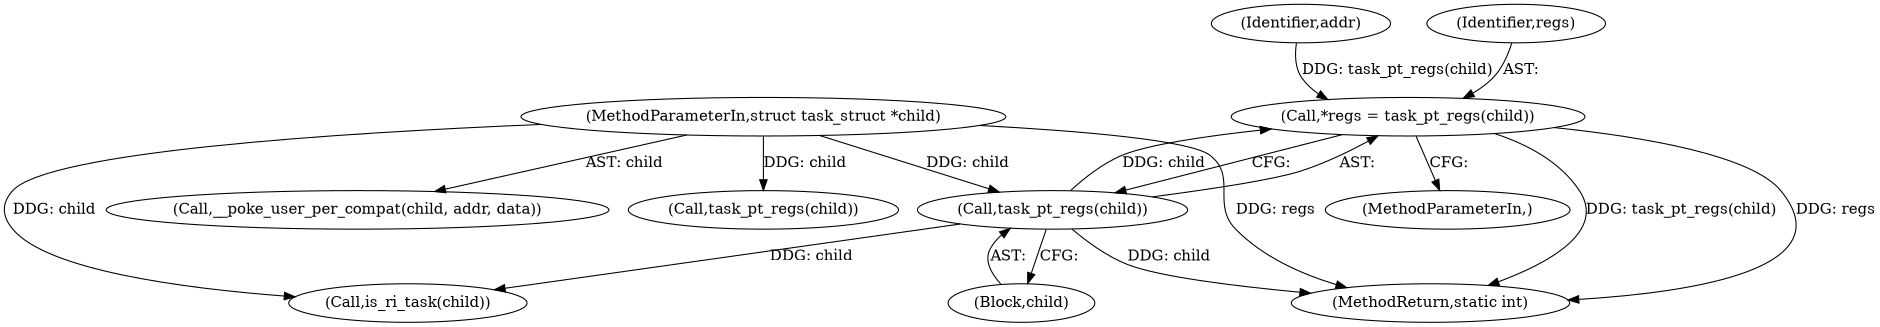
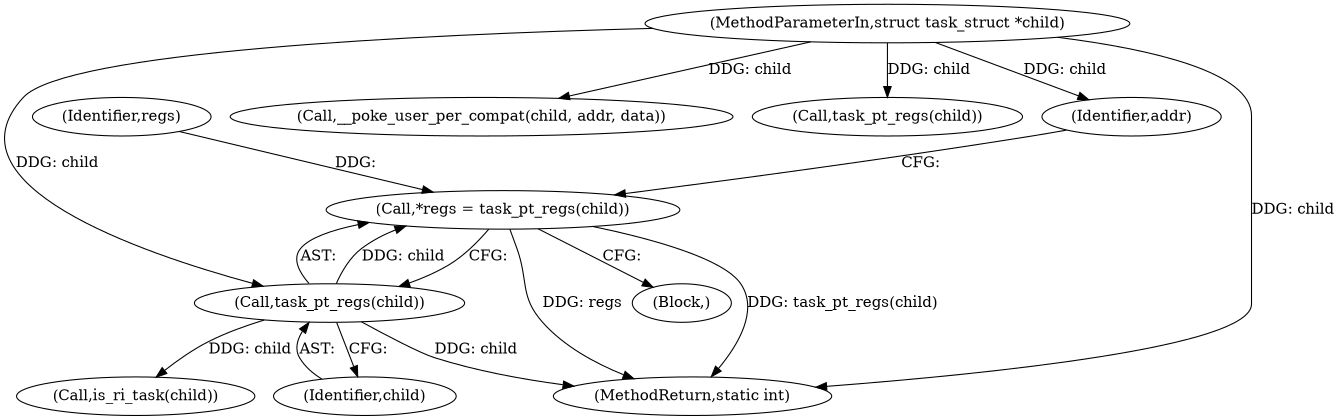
(1397, 70) -> (923, 163)
(1524, 70) -> (358, 163)
(112, 160) -> (1007, 69)
(625, 163) -> (750, 70)
(1276, 210) -> (1293, 210)
(1448, 210) -> (682, 303)
(1021, 303) -> (365, 396)
